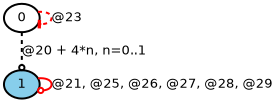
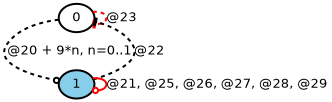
(84, 51) -> (70, 51)
none -> (134, 53)
